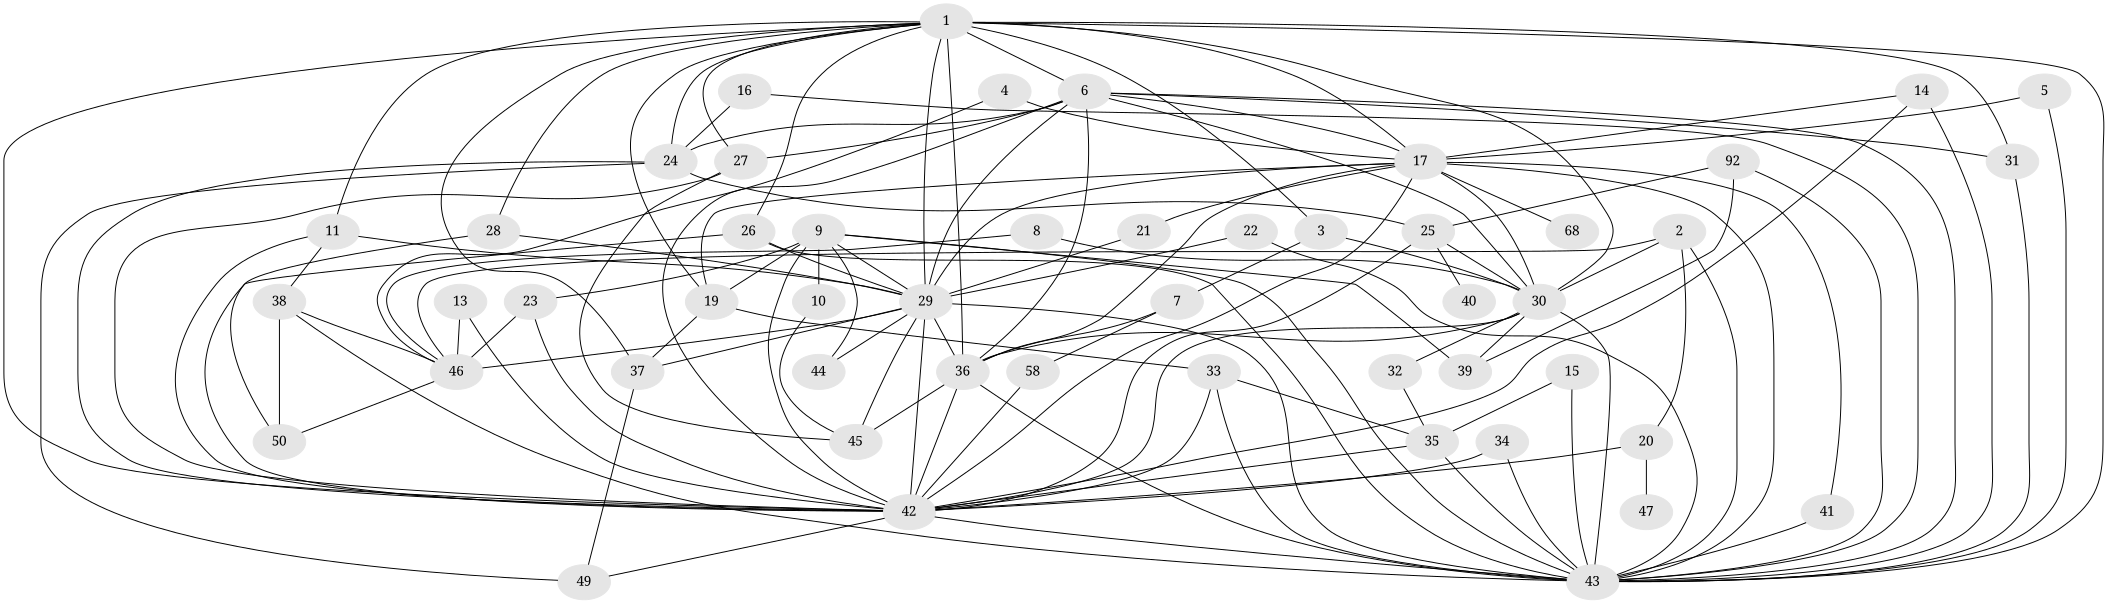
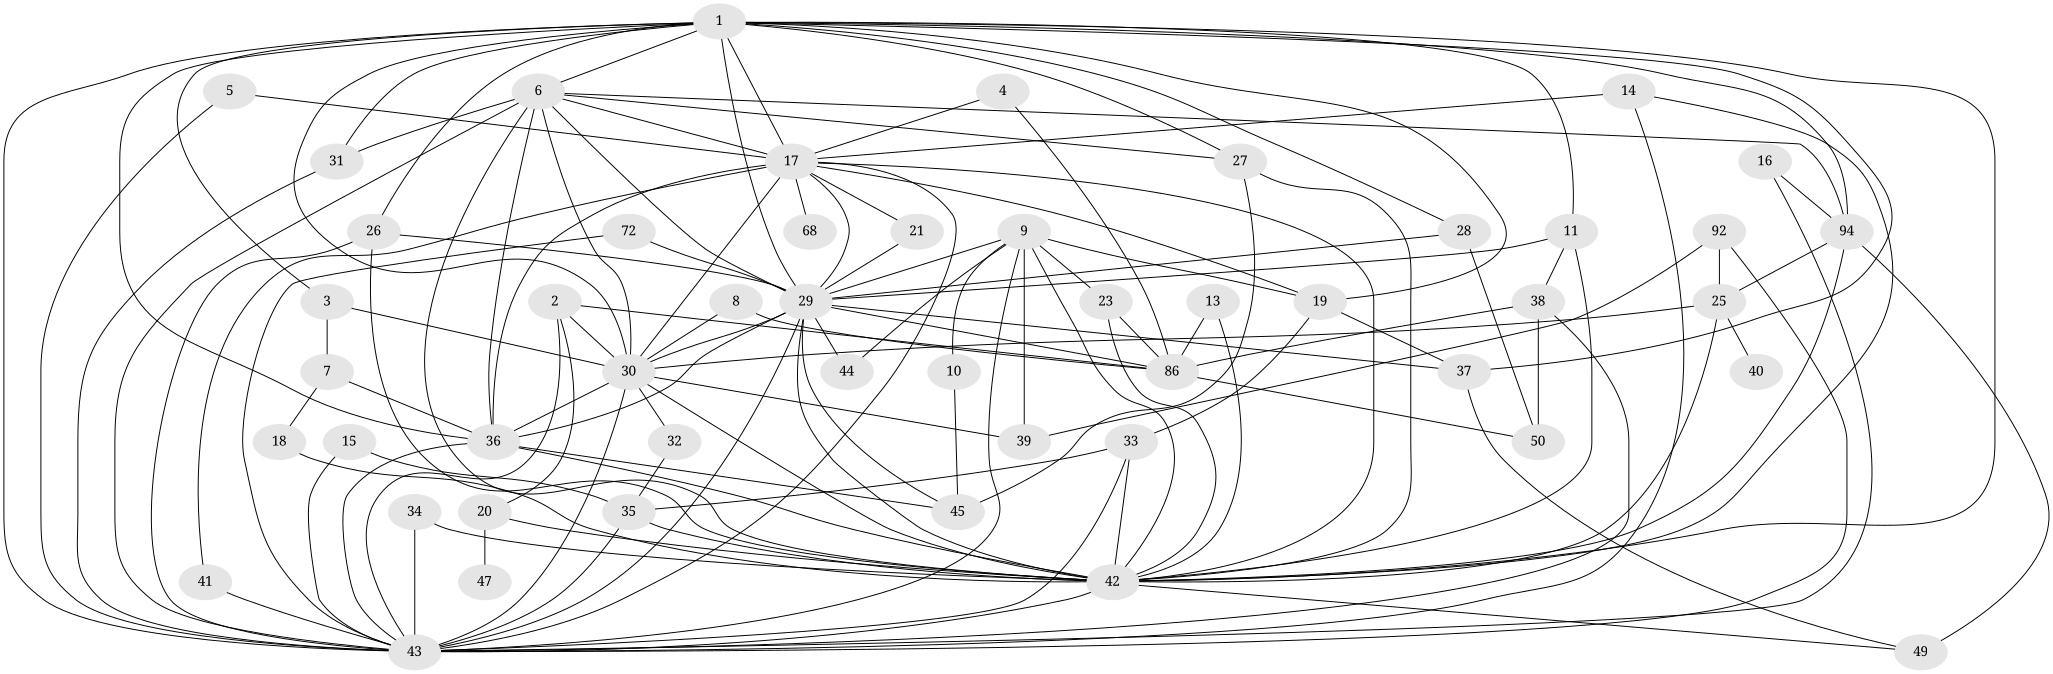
(671, 162) -> (1847, 232)
(1251, 232) -> (629, 232)
none -> (718, 338)
(457, 372) -> (1172, 372)
(1033, 372) -> (279, 442)
